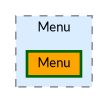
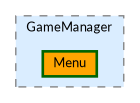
(54, 28) -> (70, 28)
